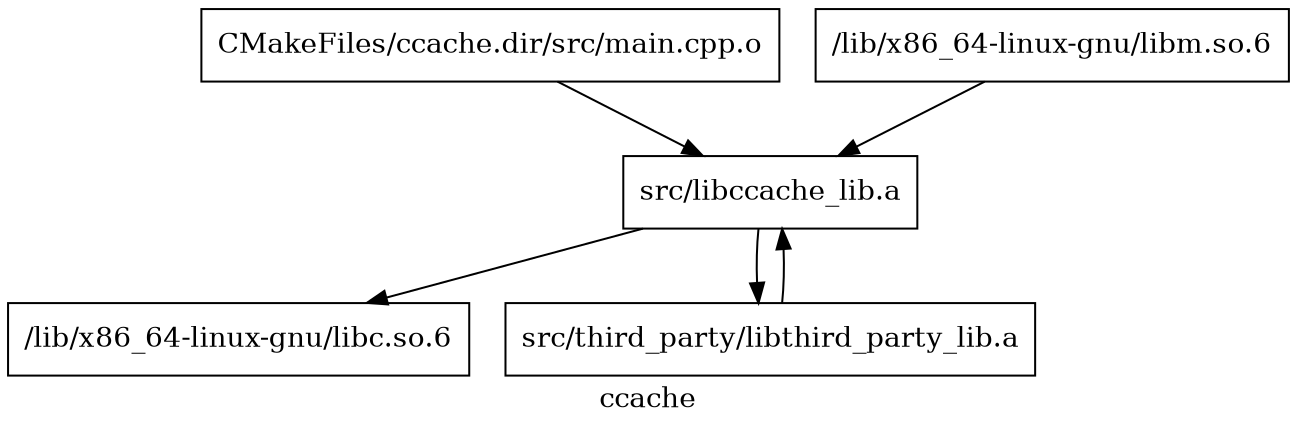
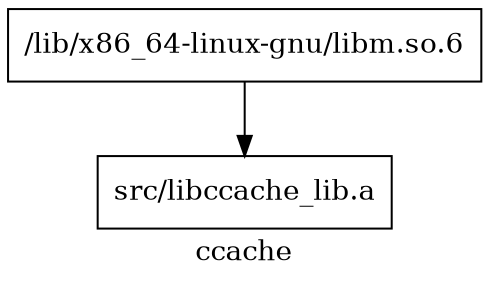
(490, 45) -> none
(239, 339) -> none
(770, 339) -> none
